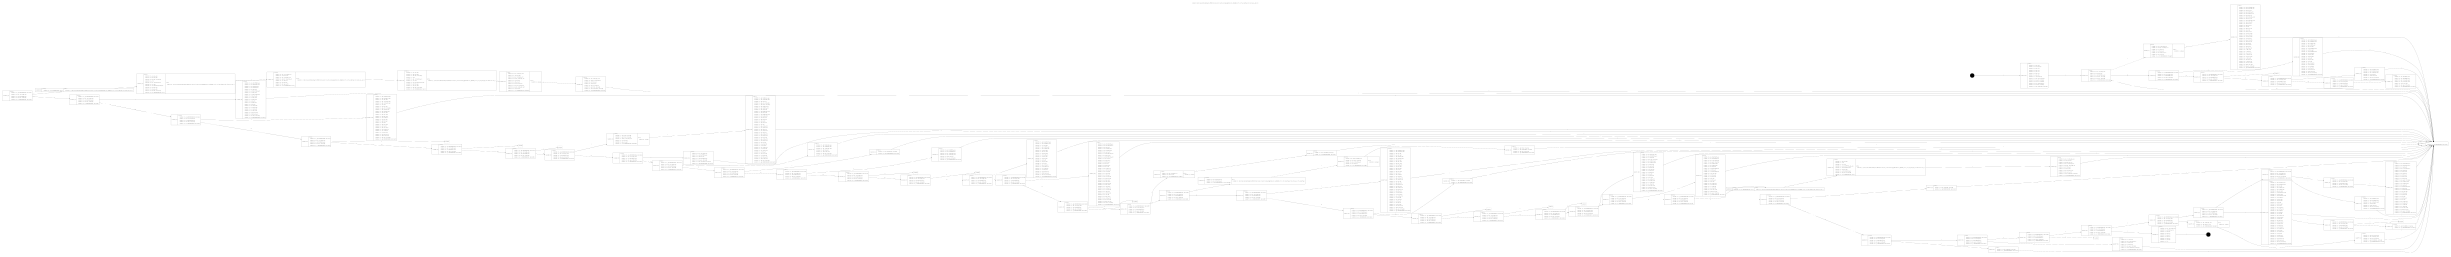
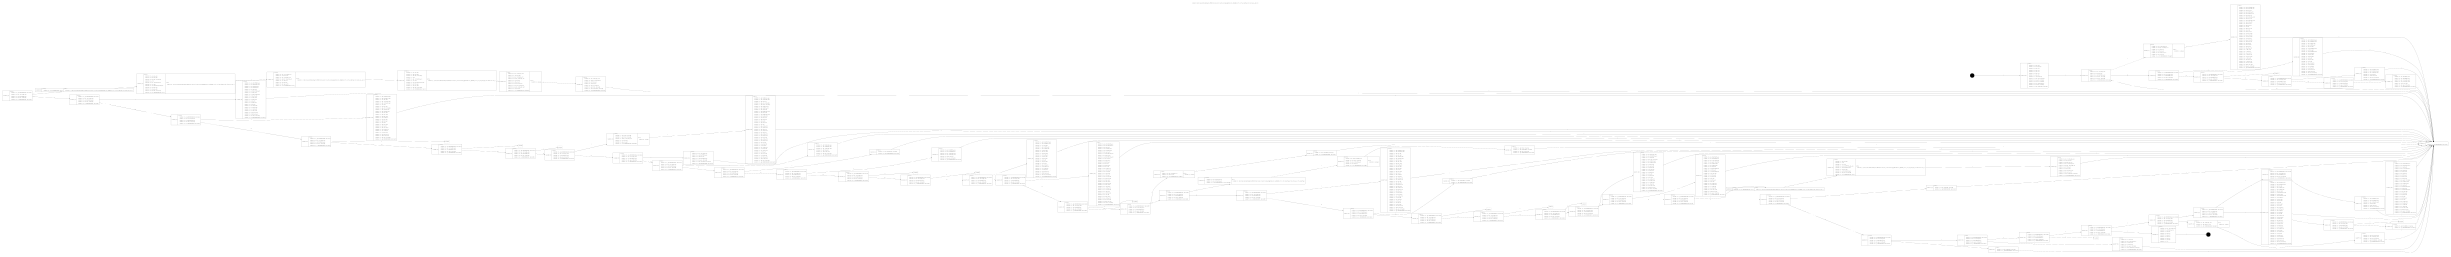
(2339, 183) -> none
